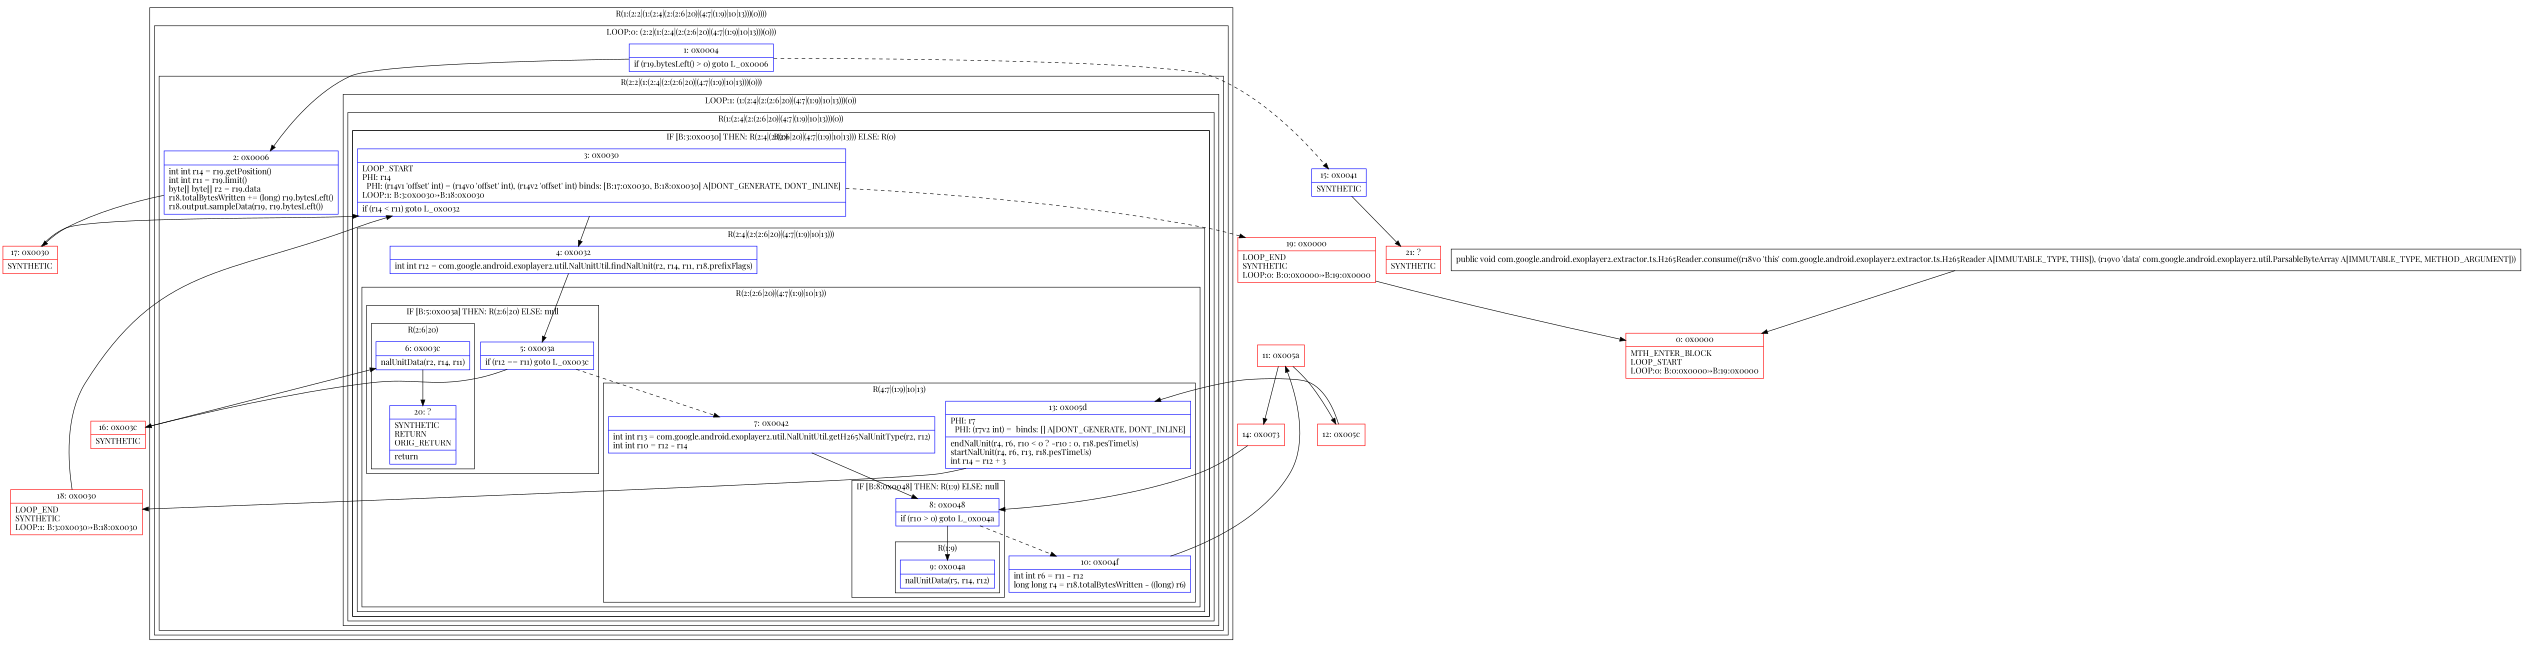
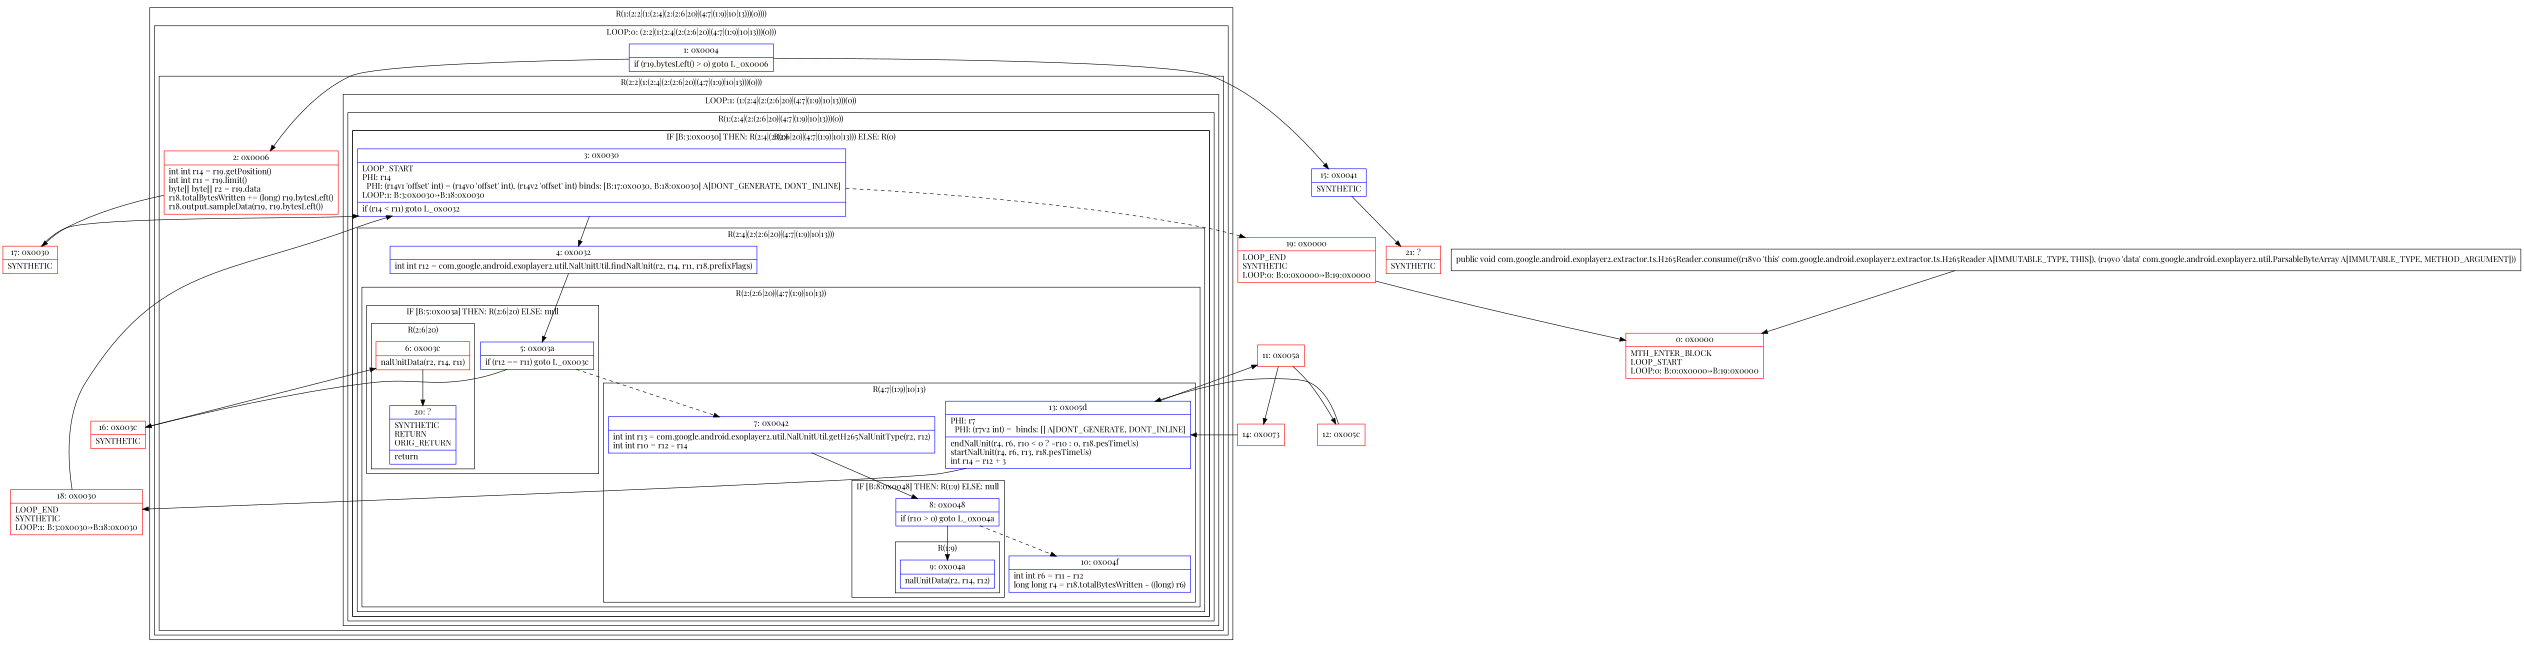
(1065, 63) -> (1065, 63)
(251, 183) -> (251, 183)
(423, 356) -> (423, 356)
(1277, 491) -> (1205, 384)
(1131, 492) -> (1217, 435)
(947, 581) -> (947, 581)
